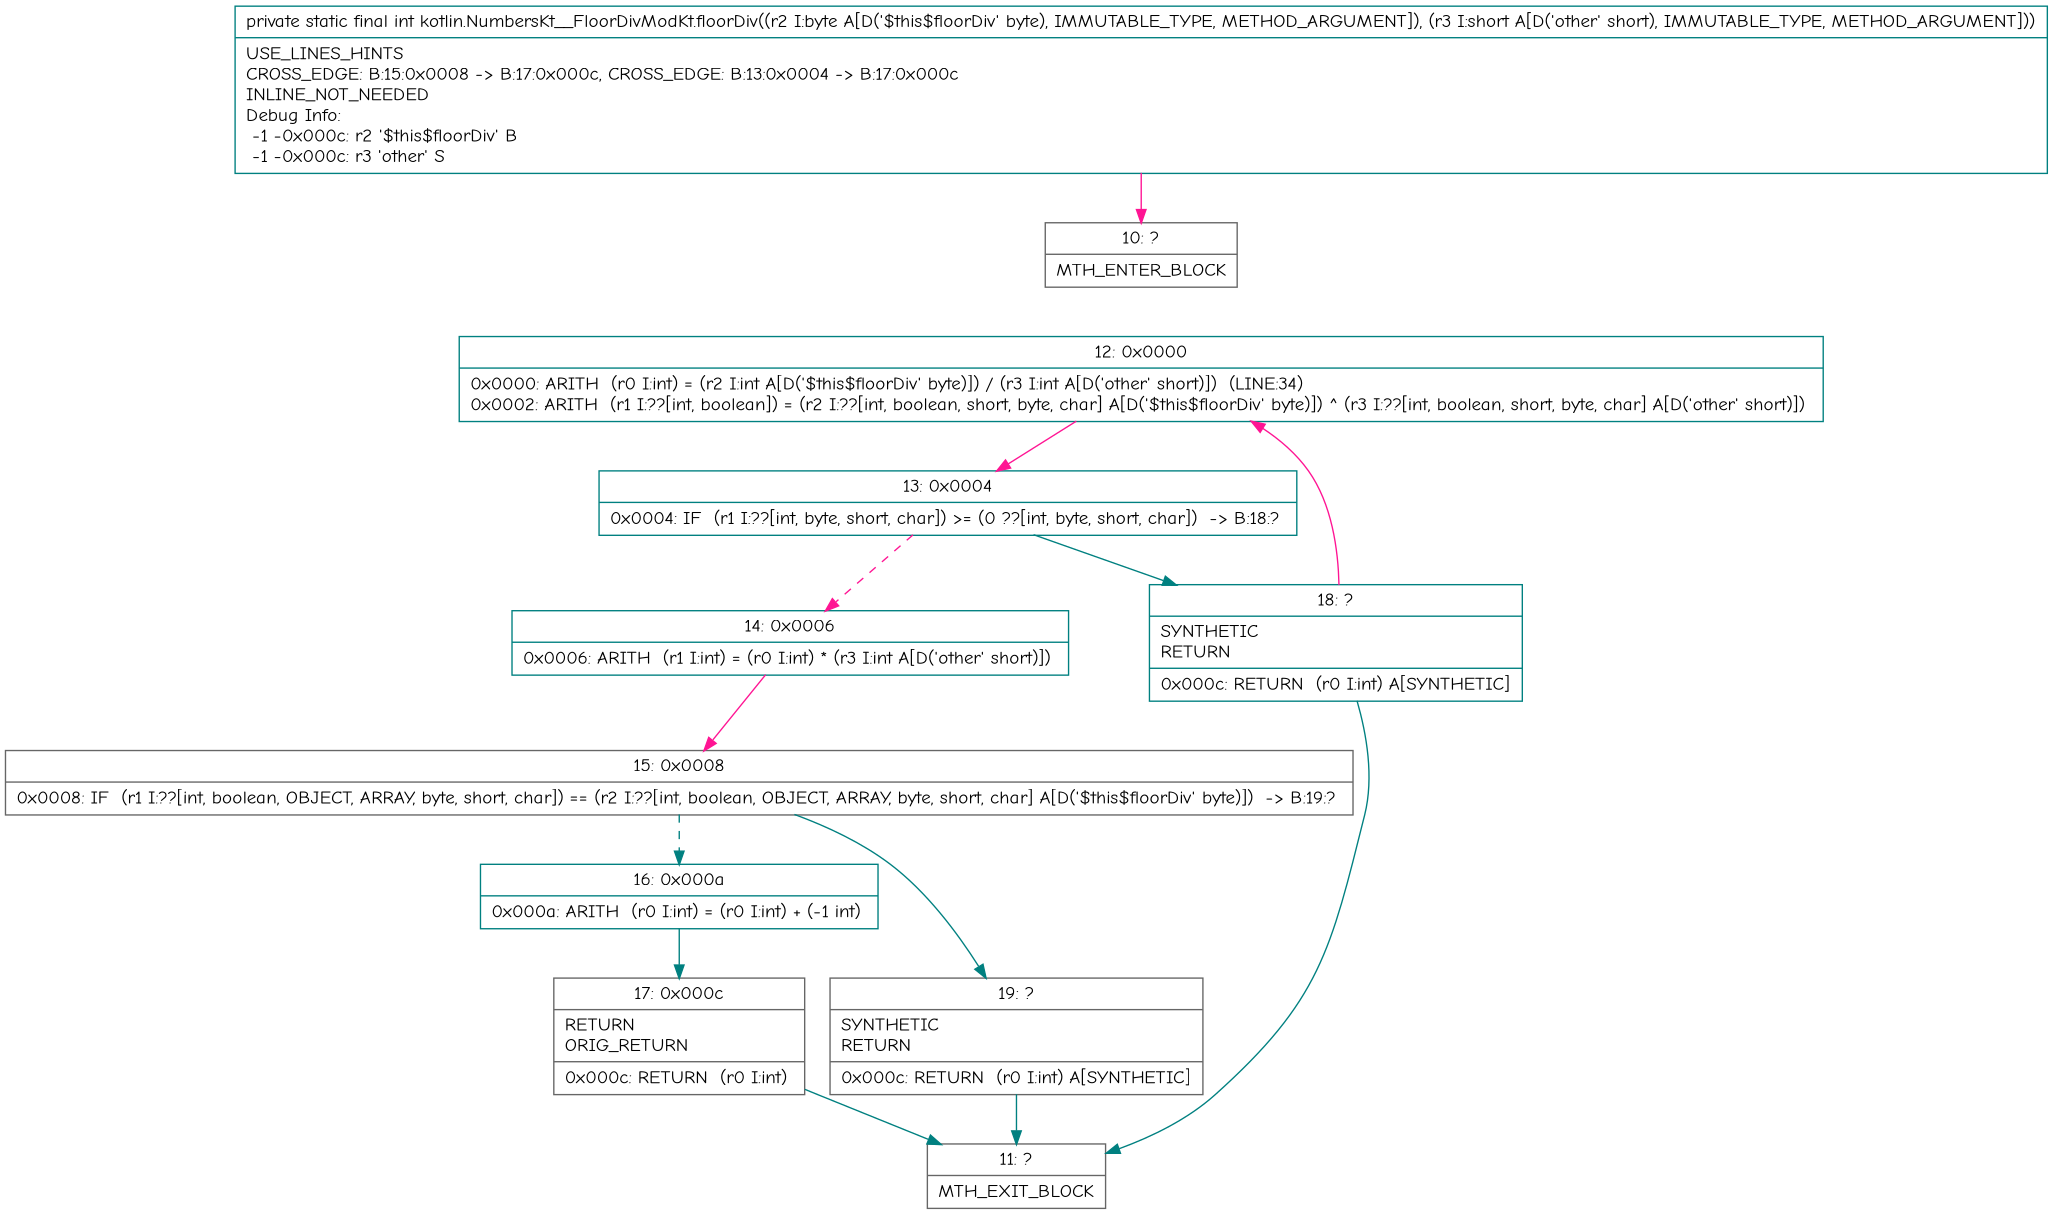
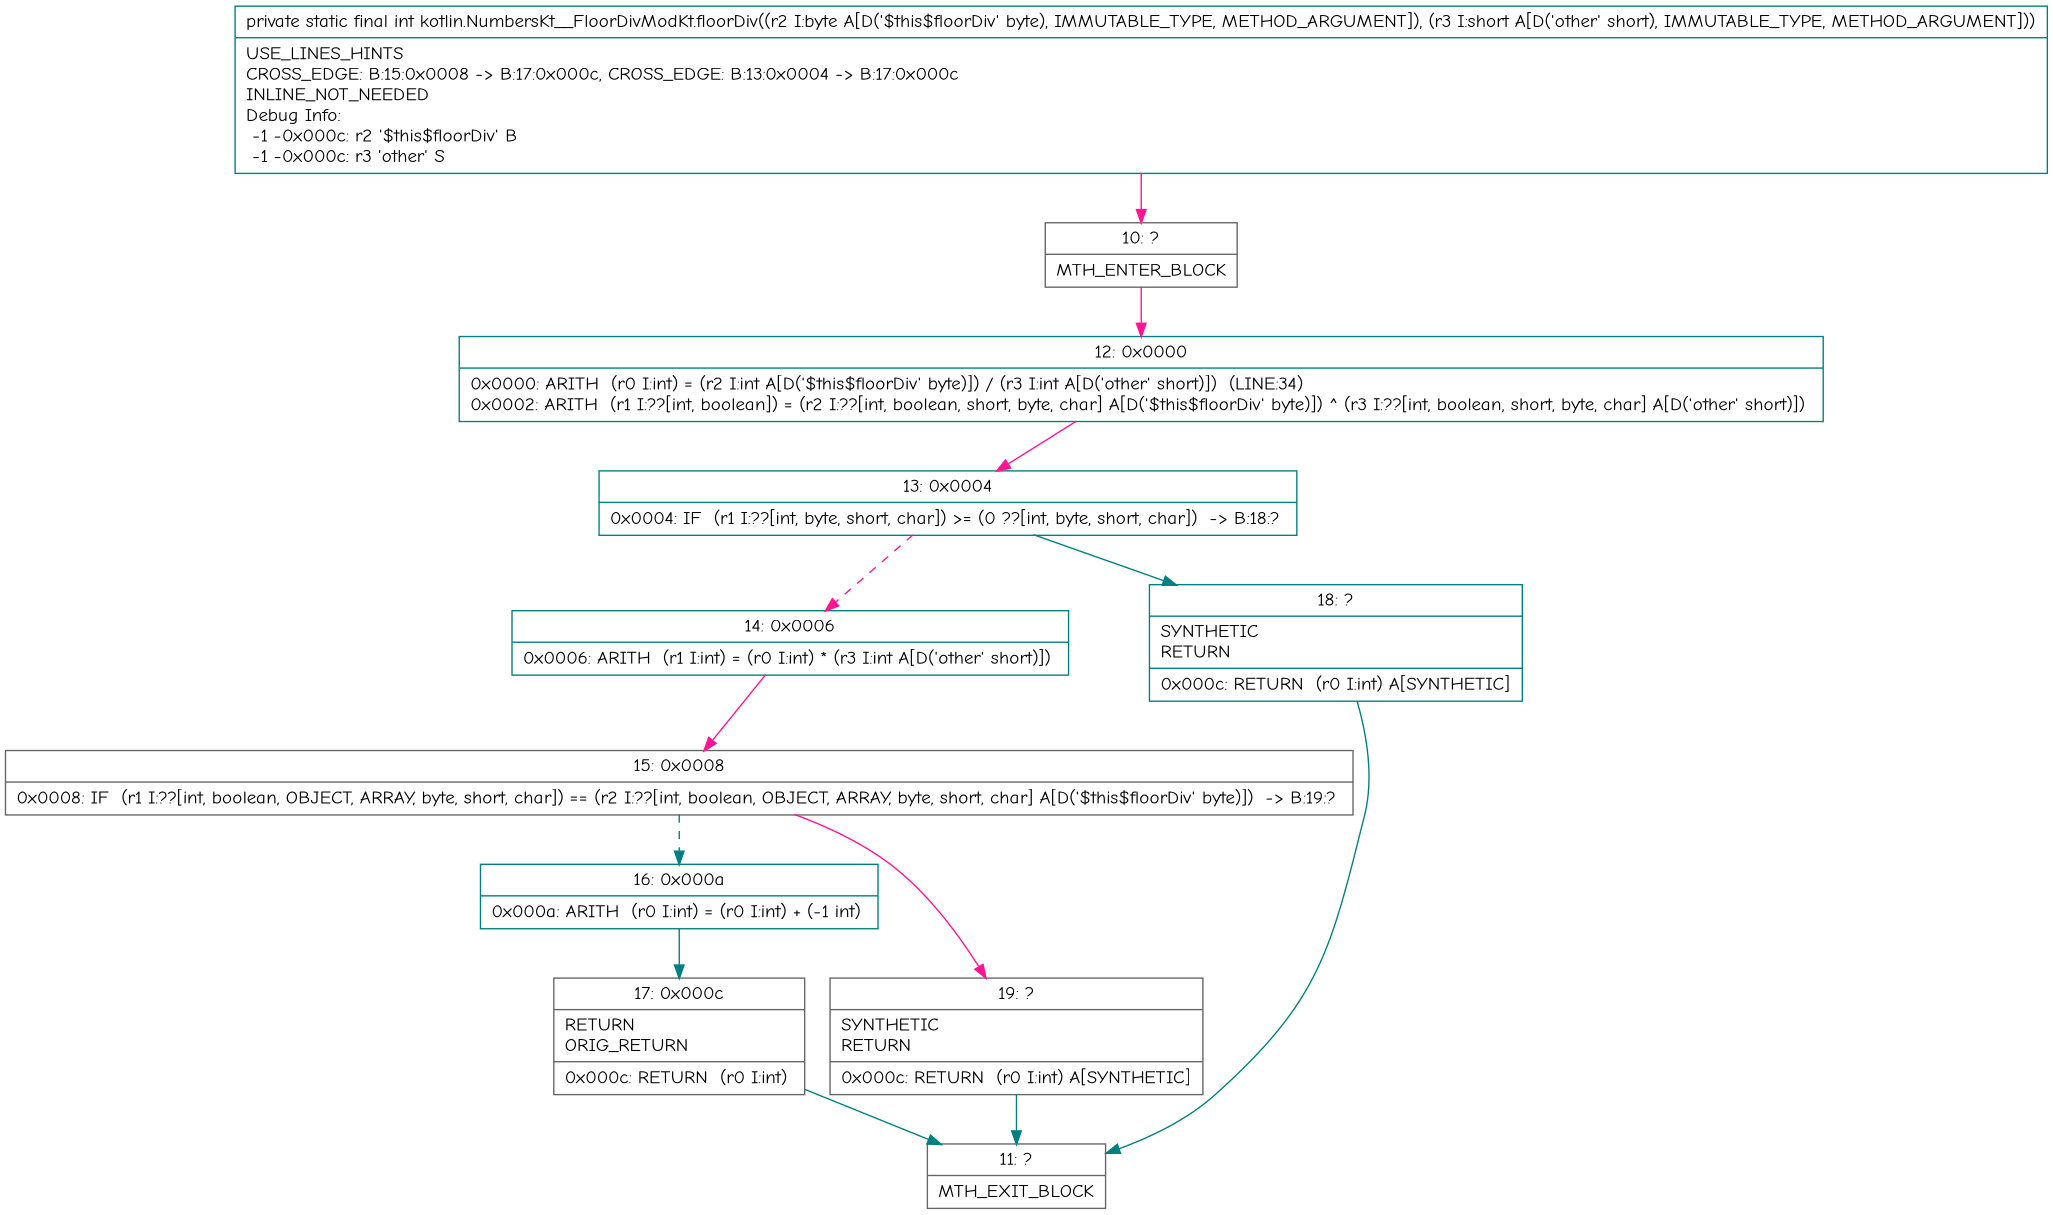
(1322, 496) -> (1141, 305)
(901, 873) -> (901, 873)
